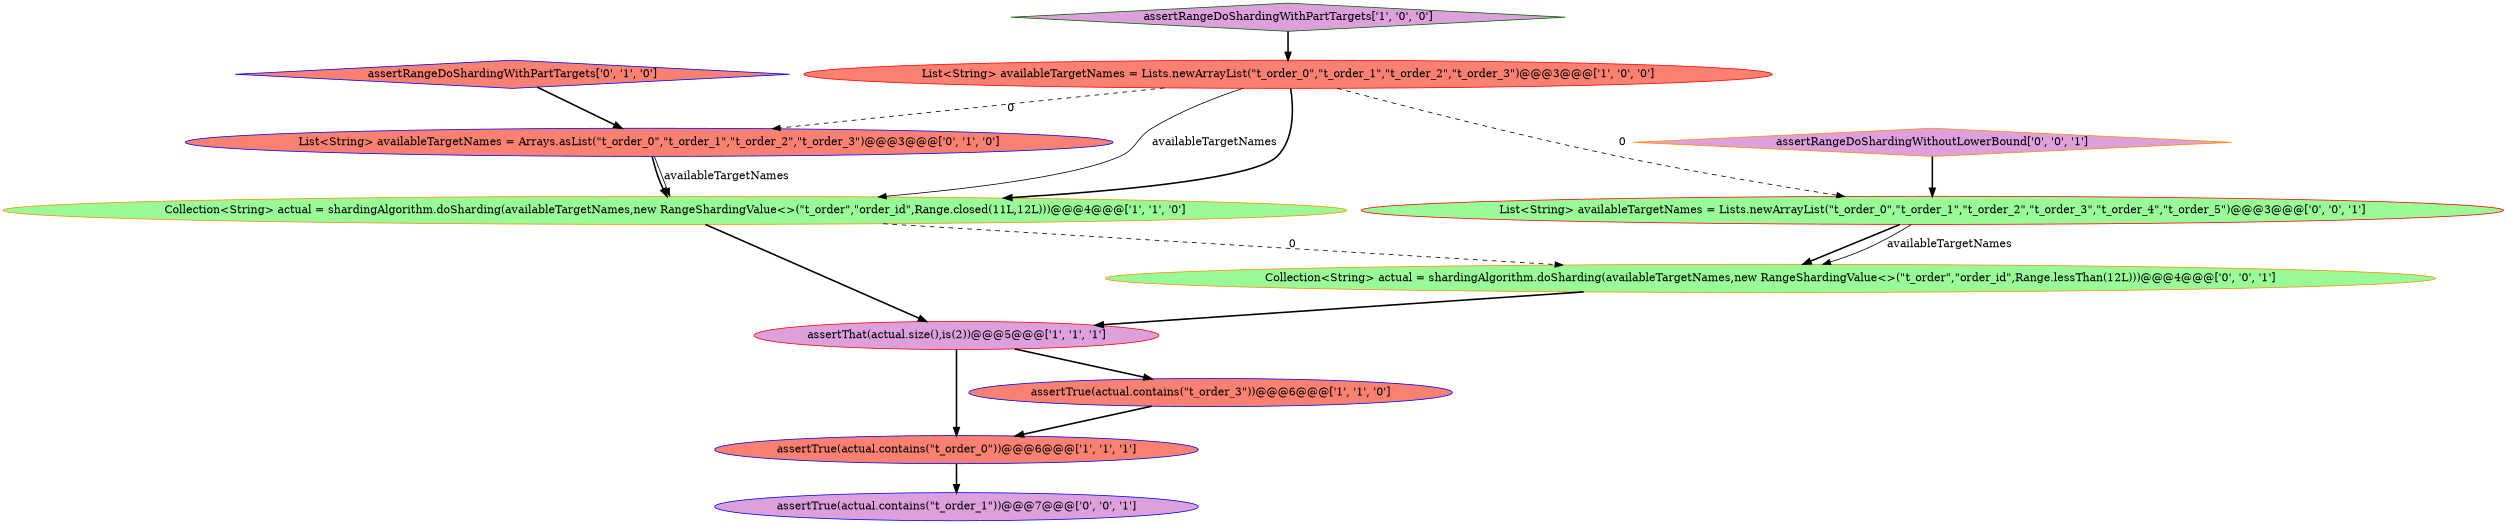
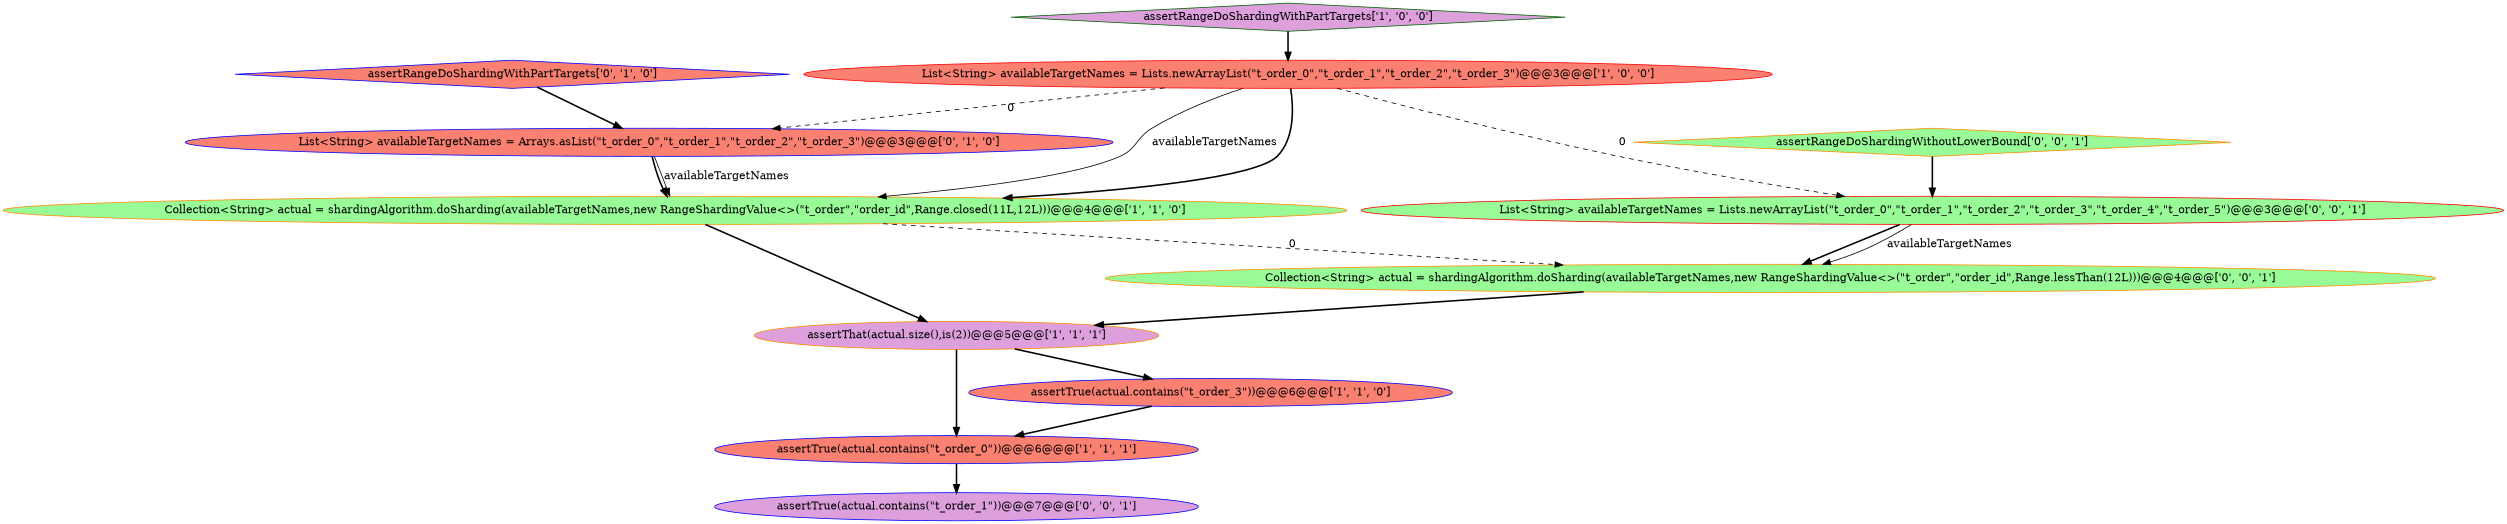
(1932, 142) -> (1932, 142)
(956, 335) -> (956, 335)
